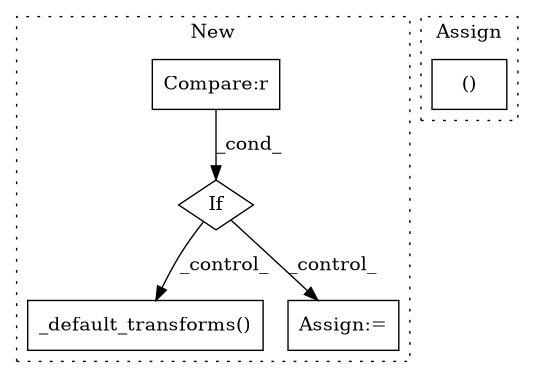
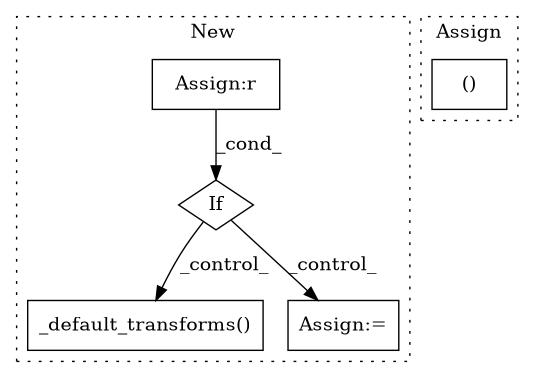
(216, 84) -> (216, 84)
